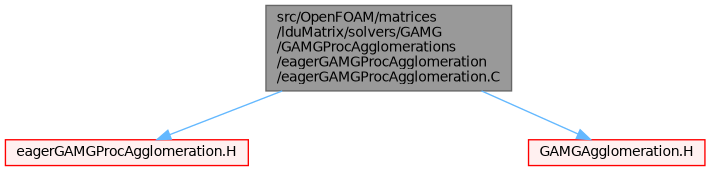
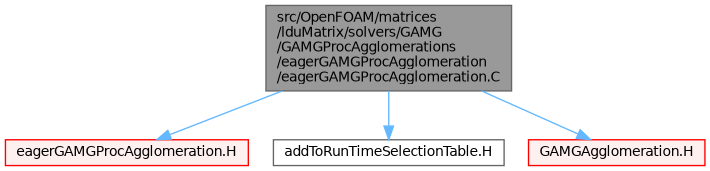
none -> (389, 153)
